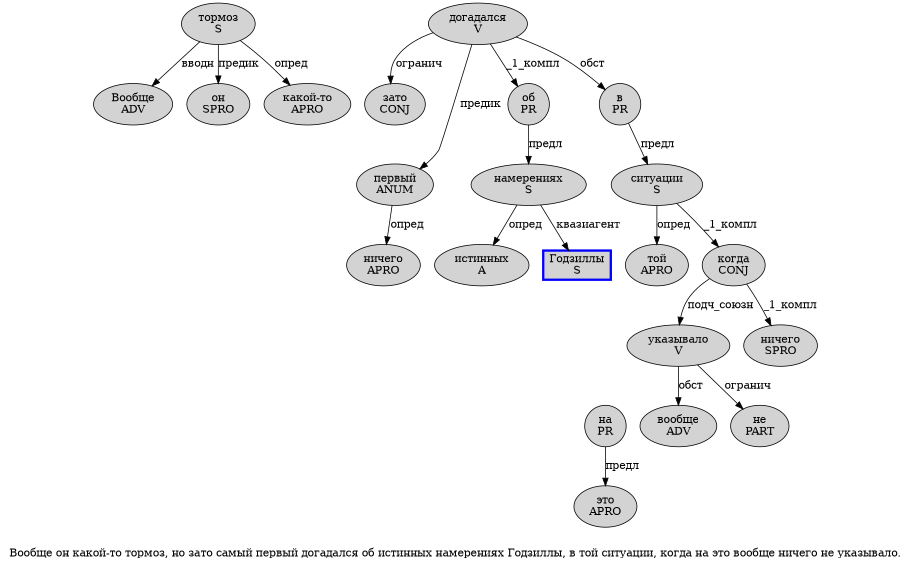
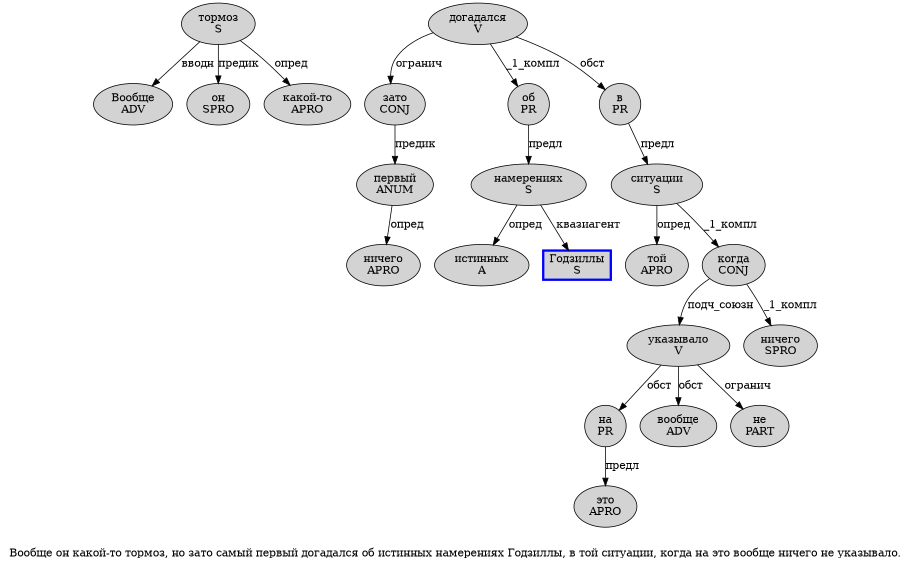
(453, 106) -> (395, 141)
none -> (643, 385)
